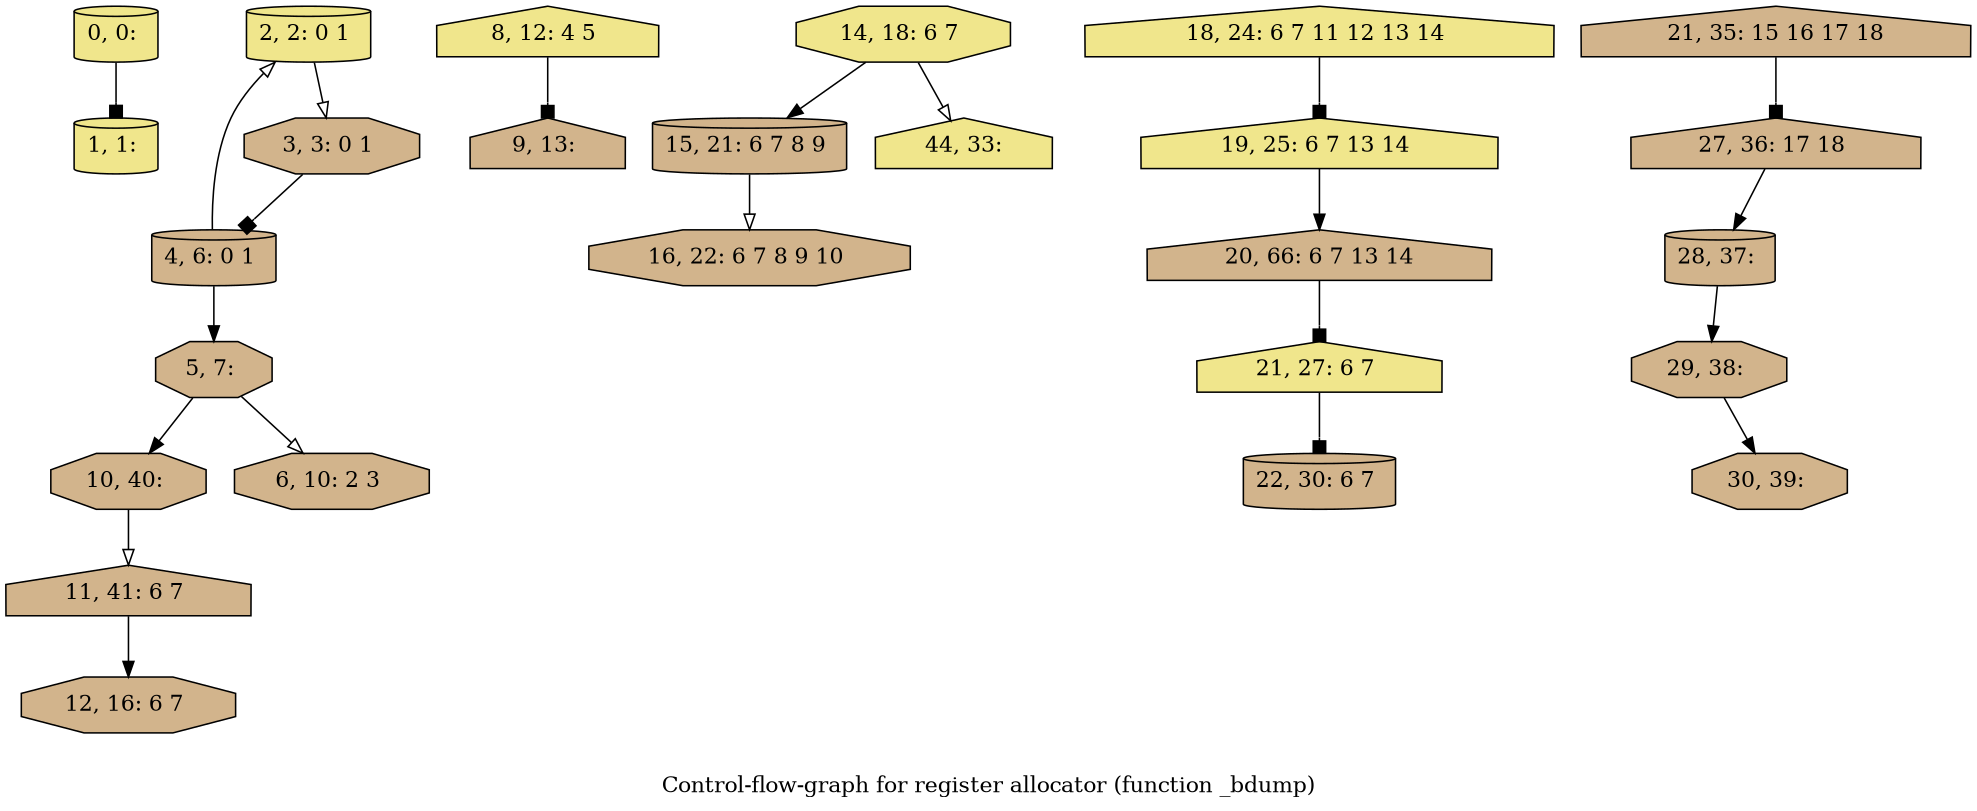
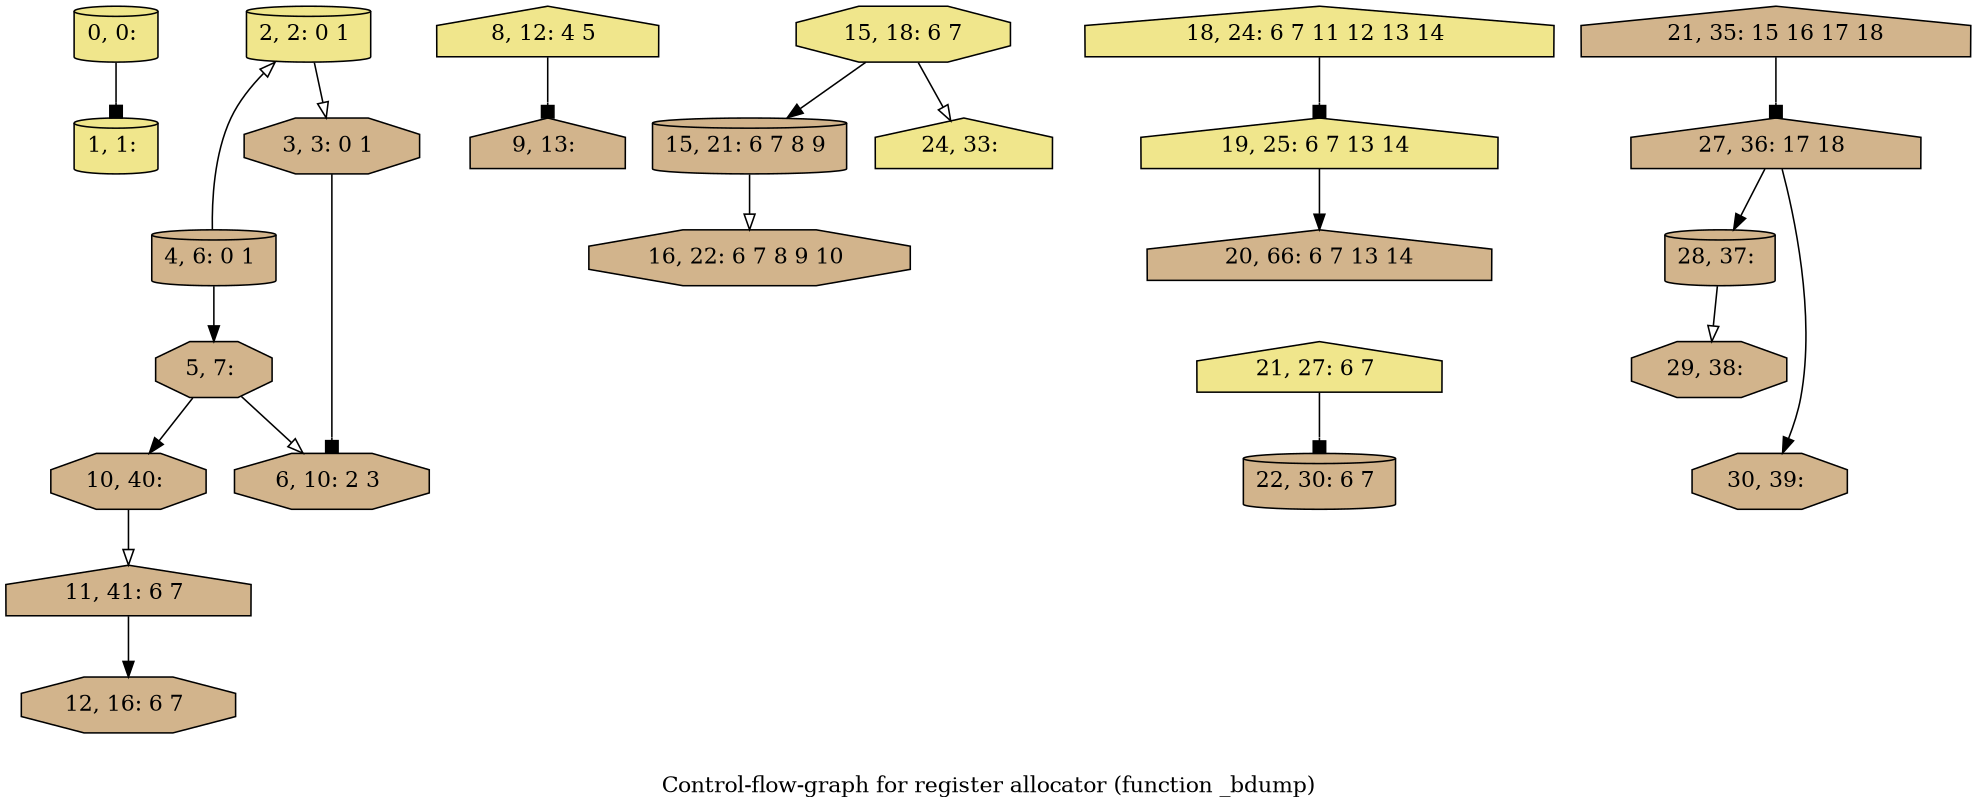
(903, 34) -> (903, 34)
(964, 146) -> (964, 146)
(279, 197) -> (332, 306)
(1319, 303) -> none
(1715, 306) -> (1715, 306)
(1736, 419) -> (1805, 304)
